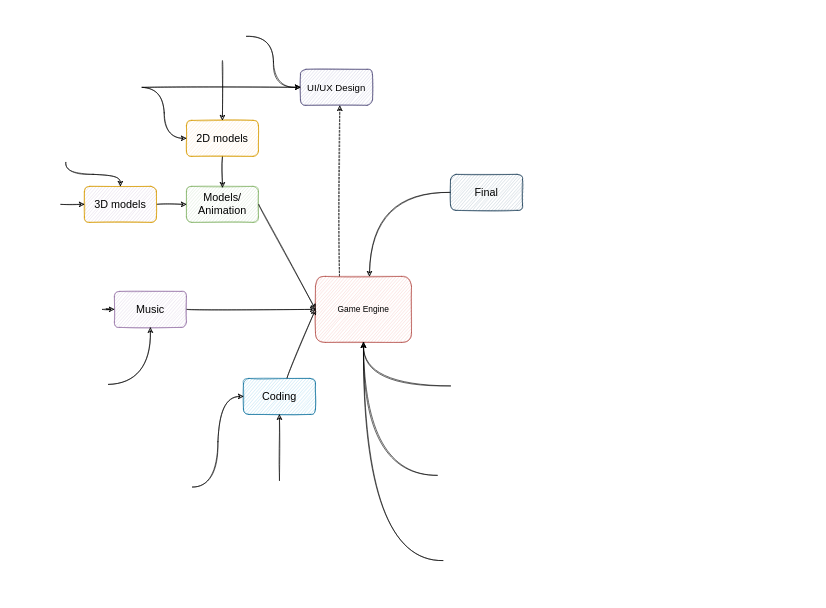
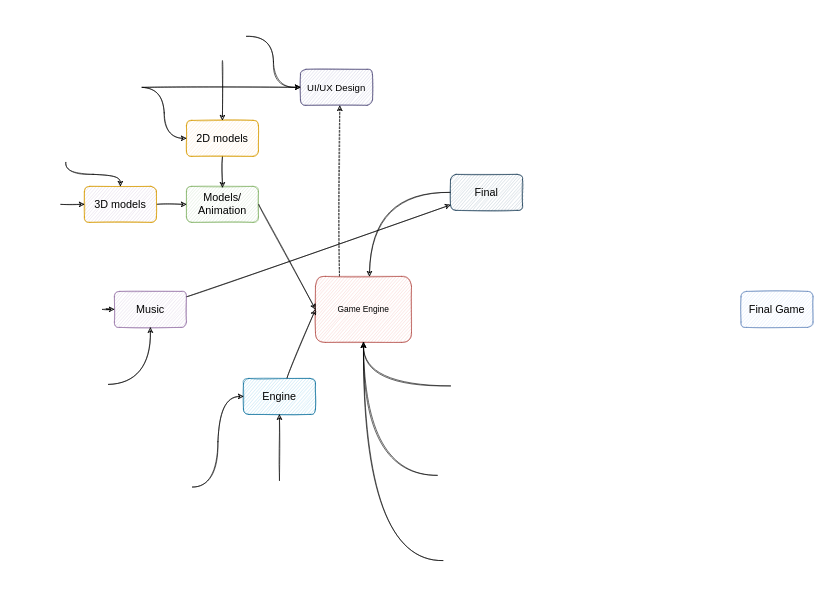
(250, 309) -> (318, 251)
none -> (777, 309)
(279, 396) -> (279, 396)
